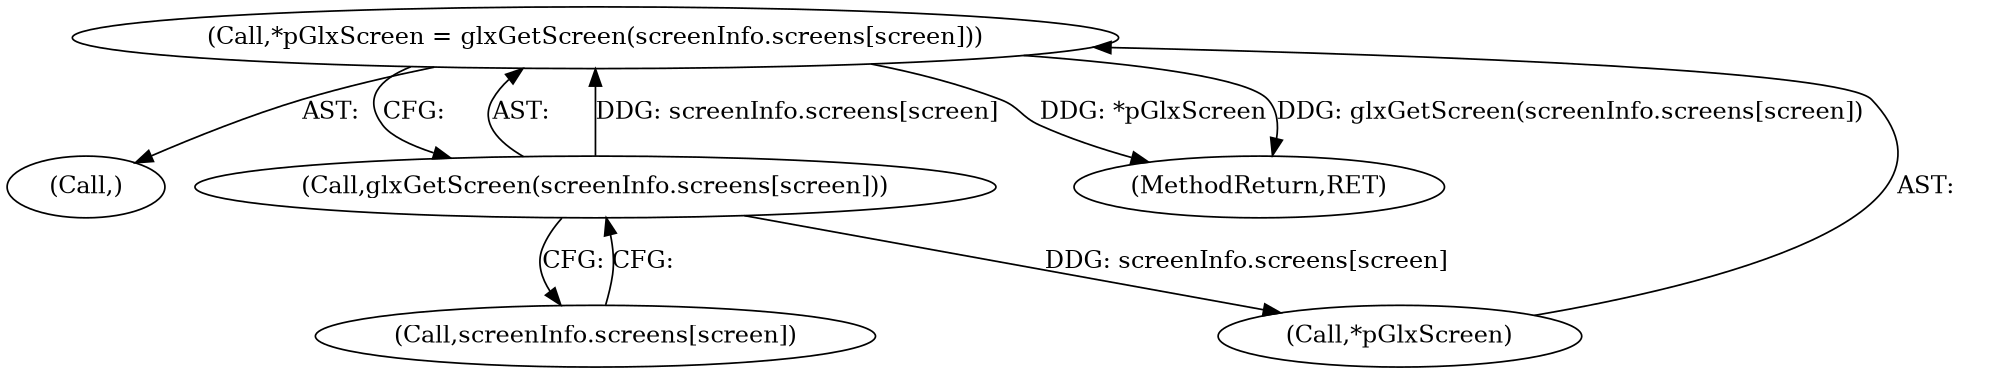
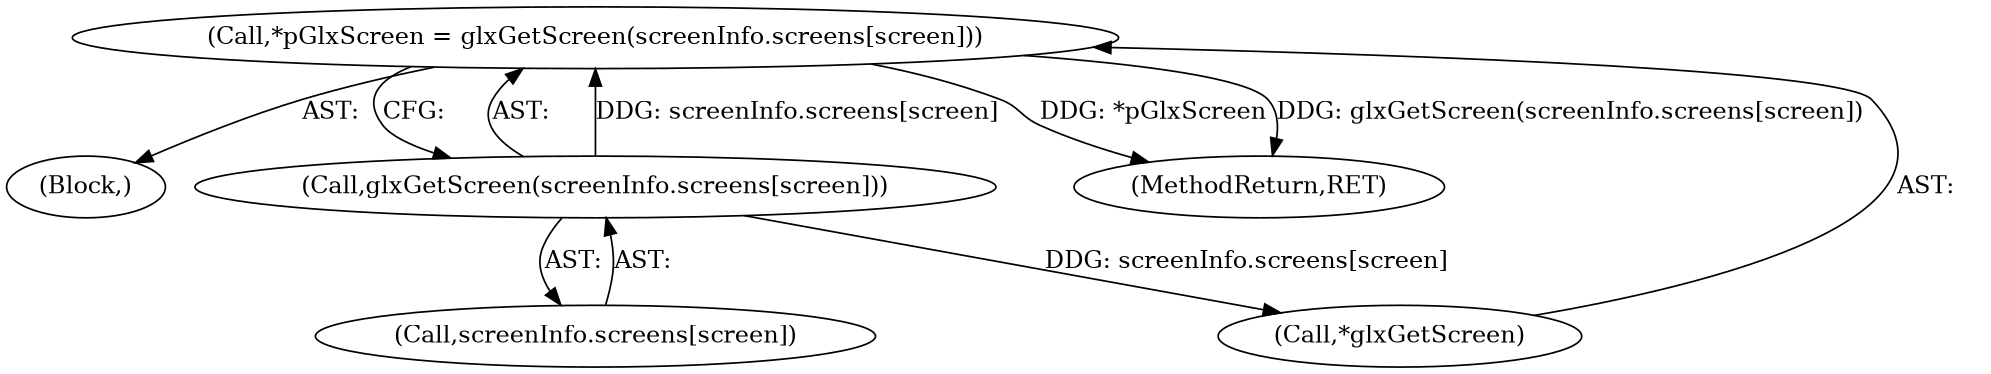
(86, 187) -> (86, 187)
(577, 262) -> (577, 262)
(647, 262) -> (647, 262)
(1400, 336) -> (1400, 336)
